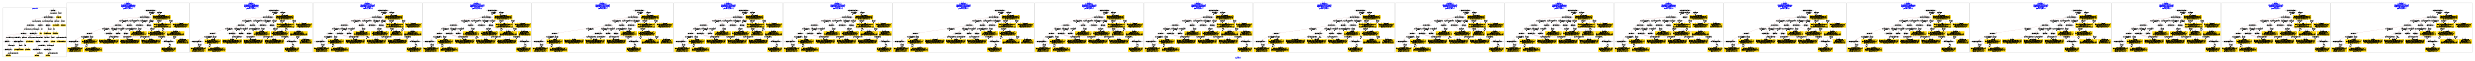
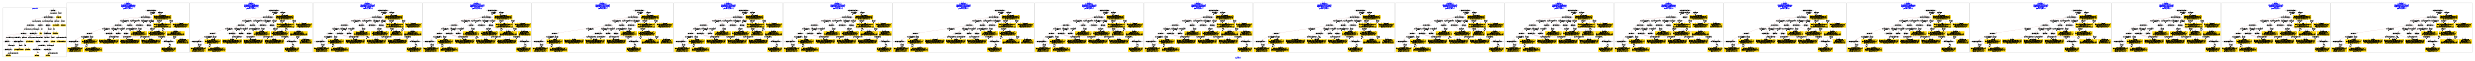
(47, 33) -> (47, 33)
(40, 53) -> (38, 53)
